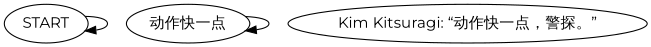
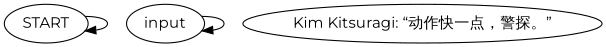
(188, 24) -> (166, 24)
